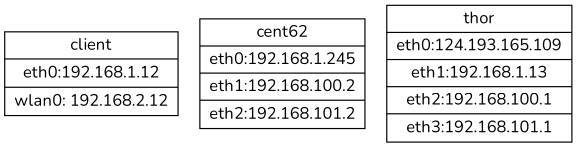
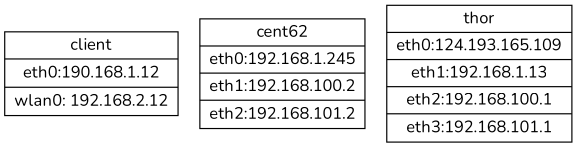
(91, 73) -> (91, 73)
